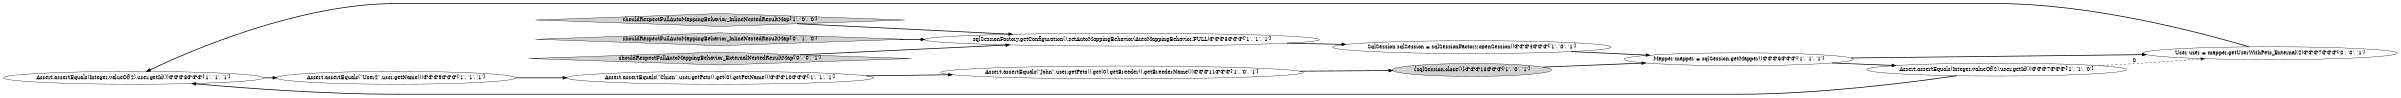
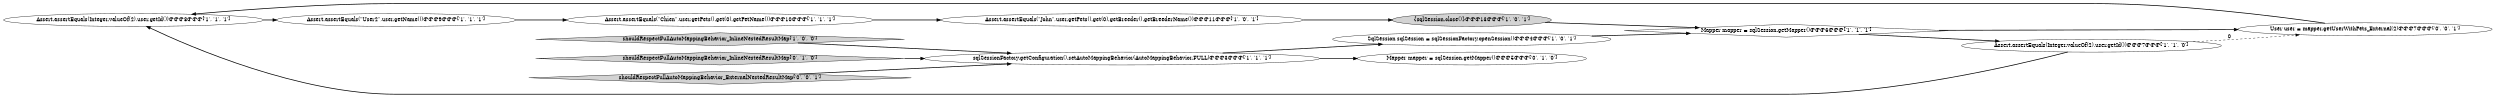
none -> (1472, 59)
(1739, 59) -> (1786, 31)
